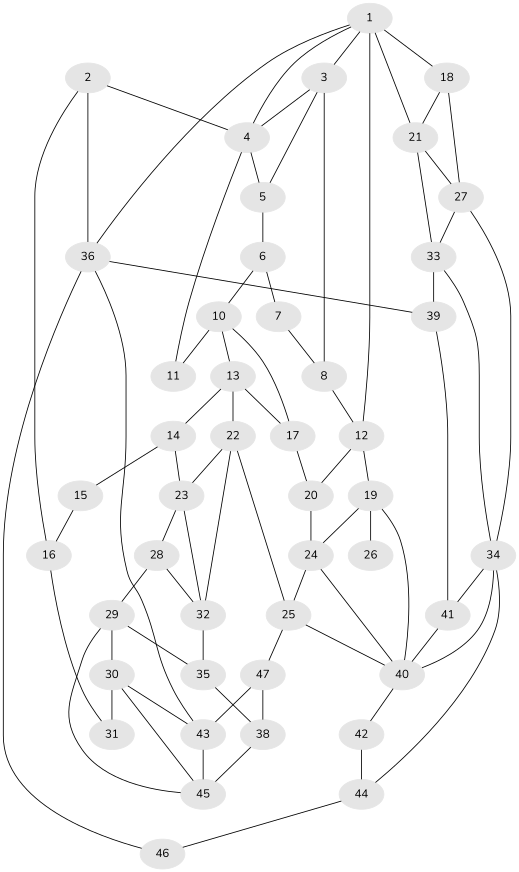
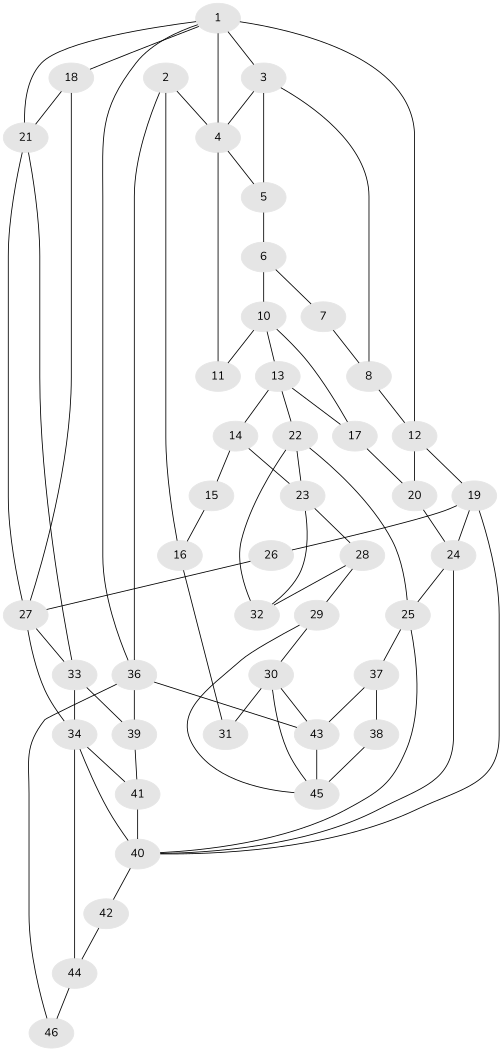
none -> (149, 585)
(203, 675) -> none
(263, 675) -> (376, 675)
